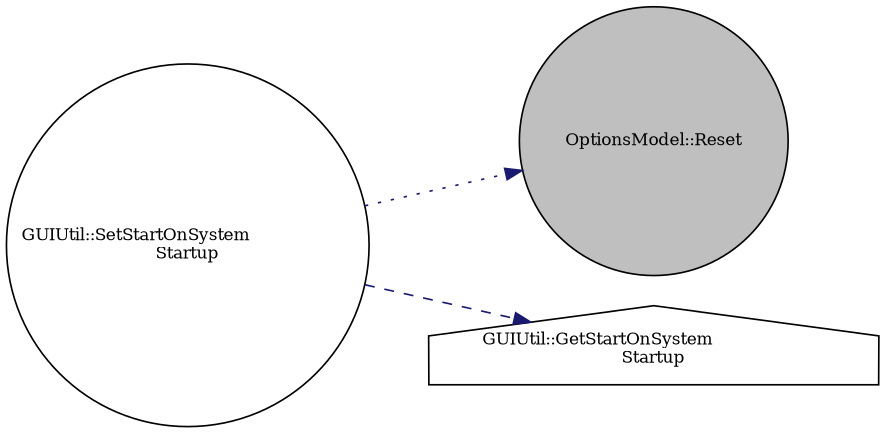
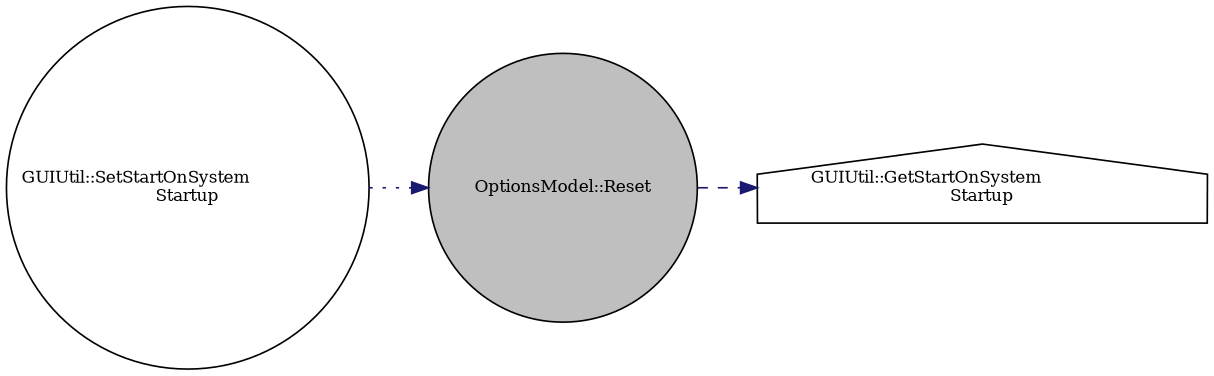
(440, 302) -> (719, 188)
